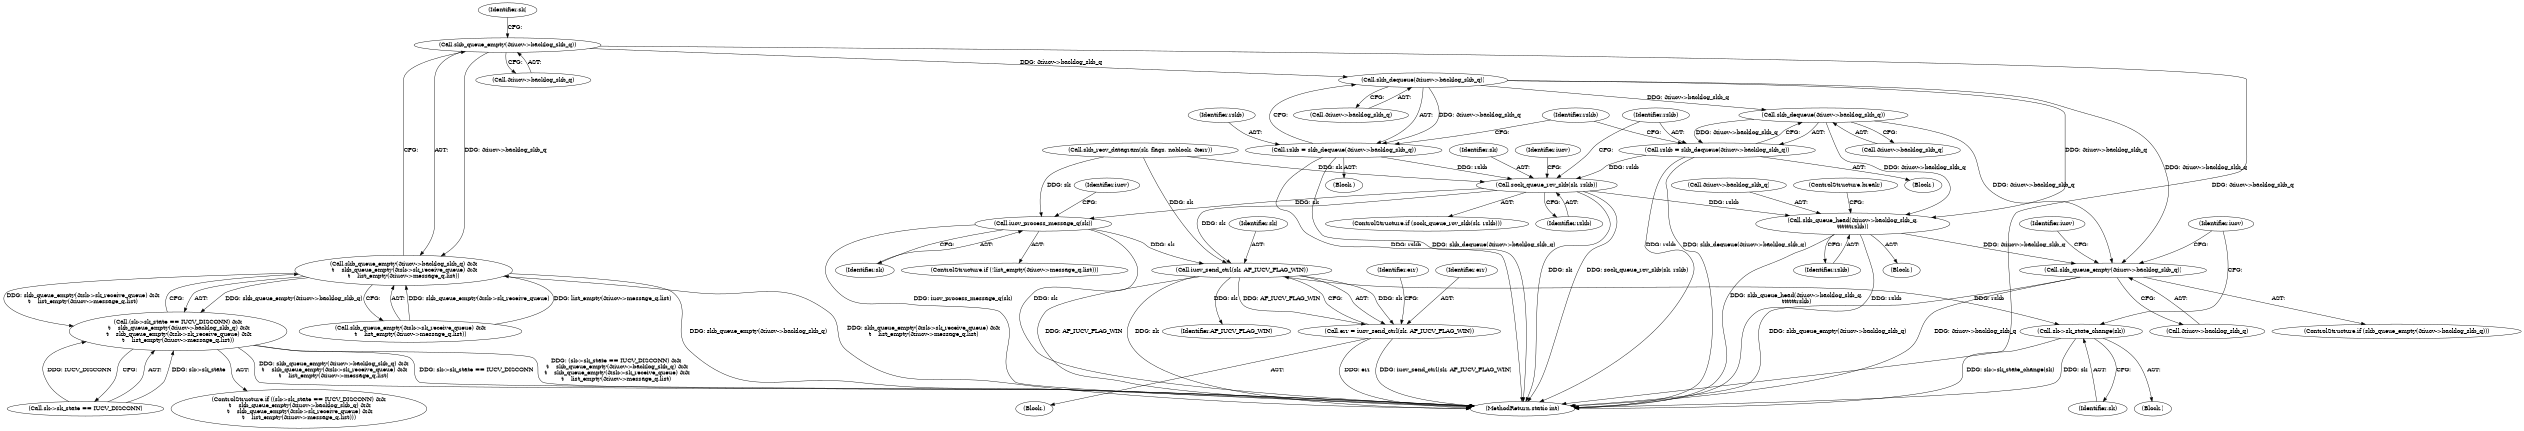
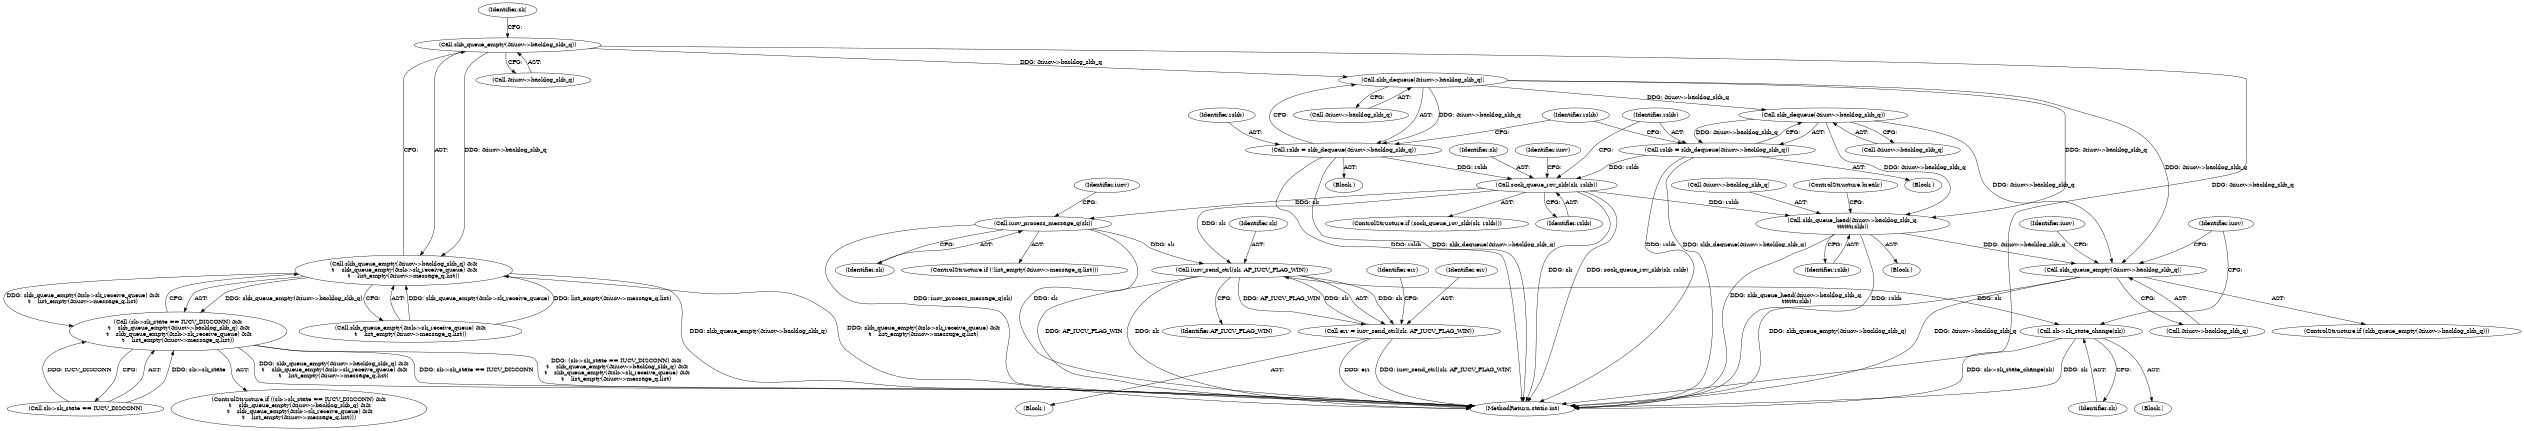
(1140, 150) -> none
(1225, 299) -> (1225, 299)
(1336, 299) -> (1336, 299)
(1989, 299) -> (1989, 299)
